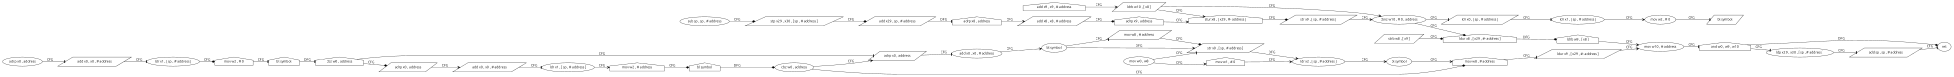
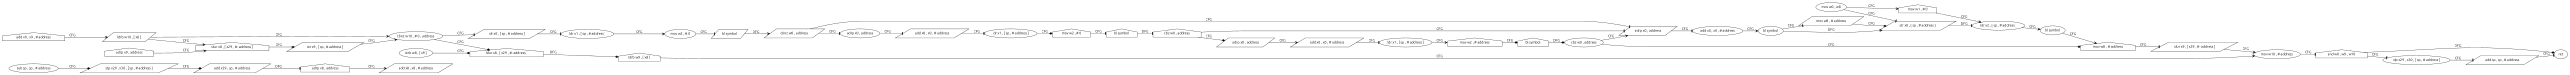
(1097, 21) -> none
none -> (794, 33)
(1399, 39) -> (416, 53)
(1273, 55) -> (1960, 26)
